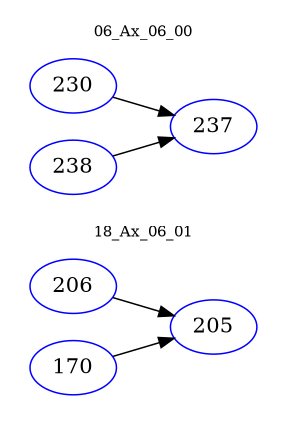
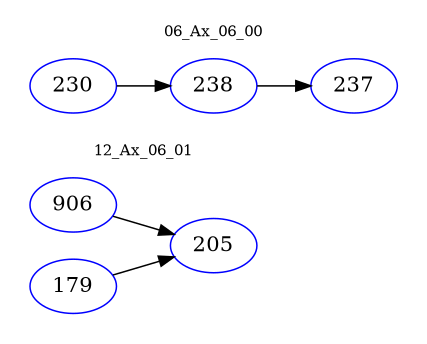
(136, 104) -> (136, 86)
(143, 233) -> (143, 151)
(73, 286) -> (73, 205)
(73, 368) -> (73, 286)
